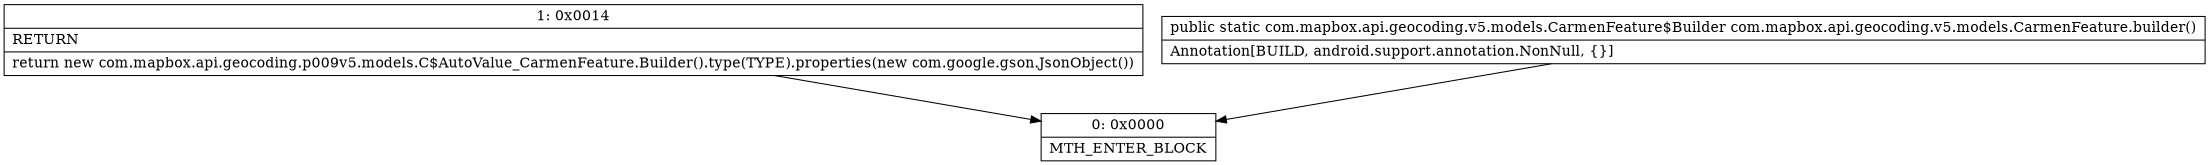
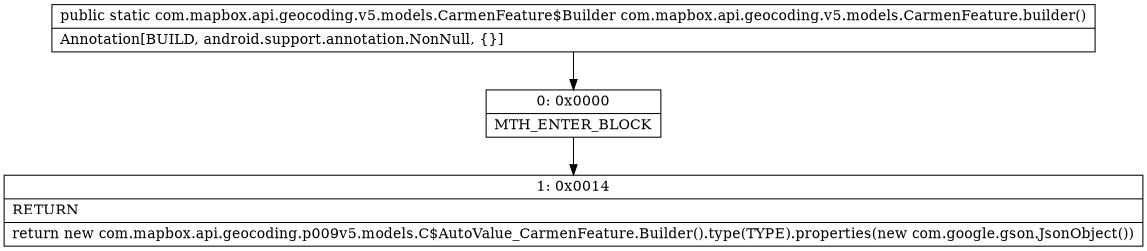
(903, 98) -> (574, 151)
